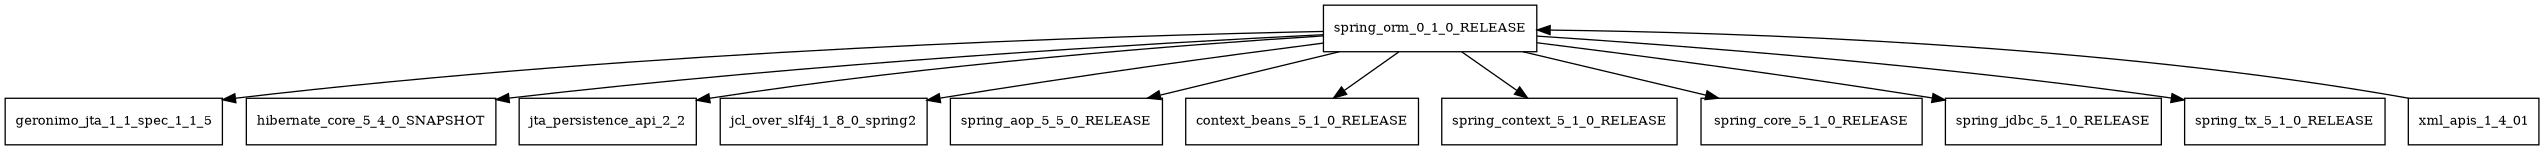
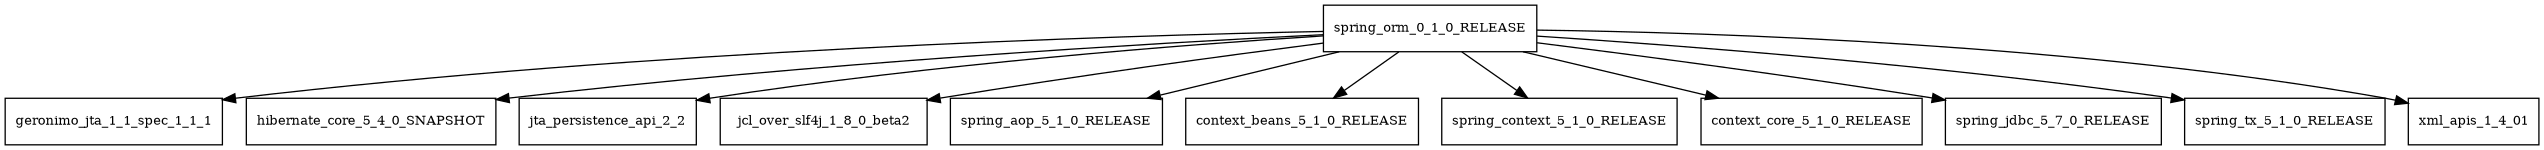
(1981, 48) -> (1968, 49)
(114, 122) -> (114, 122)
(824, 122) -> (824, 122)
(1056, 122) -> (1056, 122)
(1812, 122) -> (1812, 122)
(2053, 122) -> (2053, 122)
